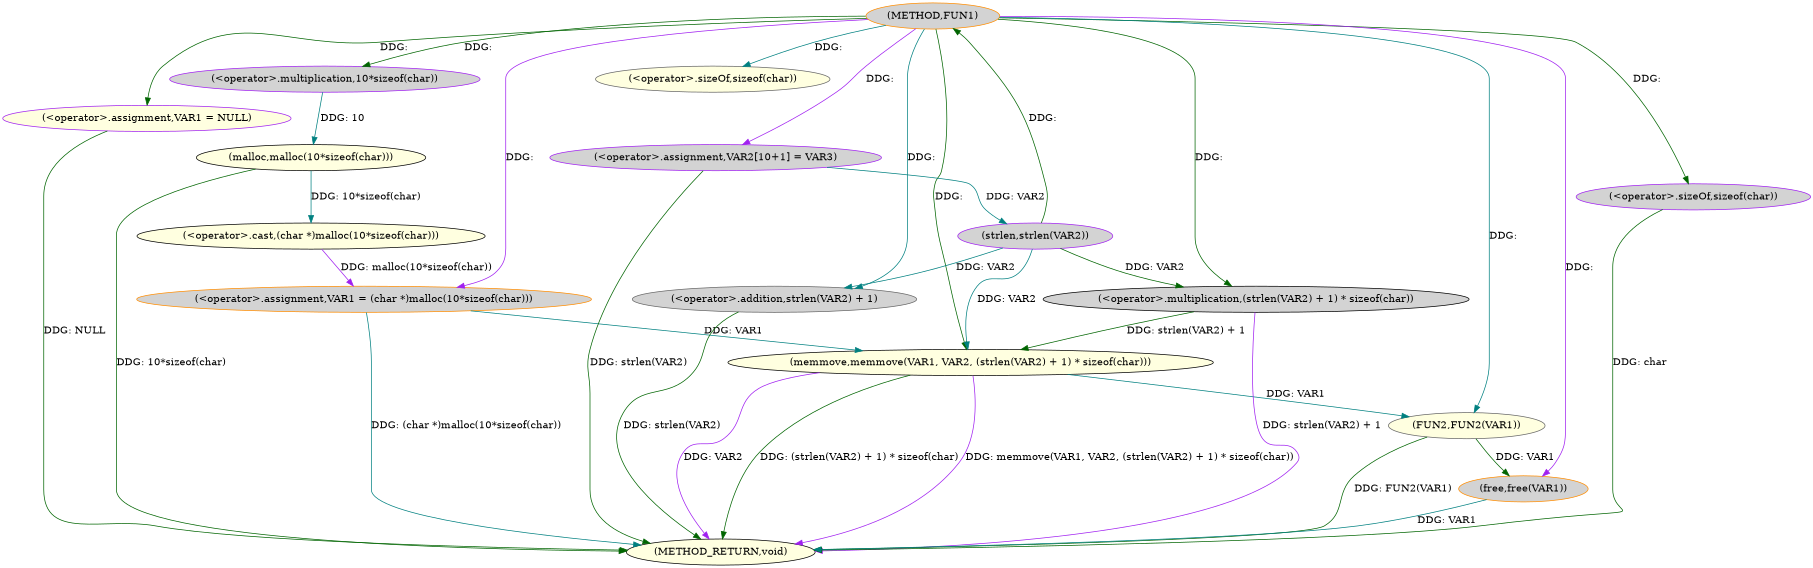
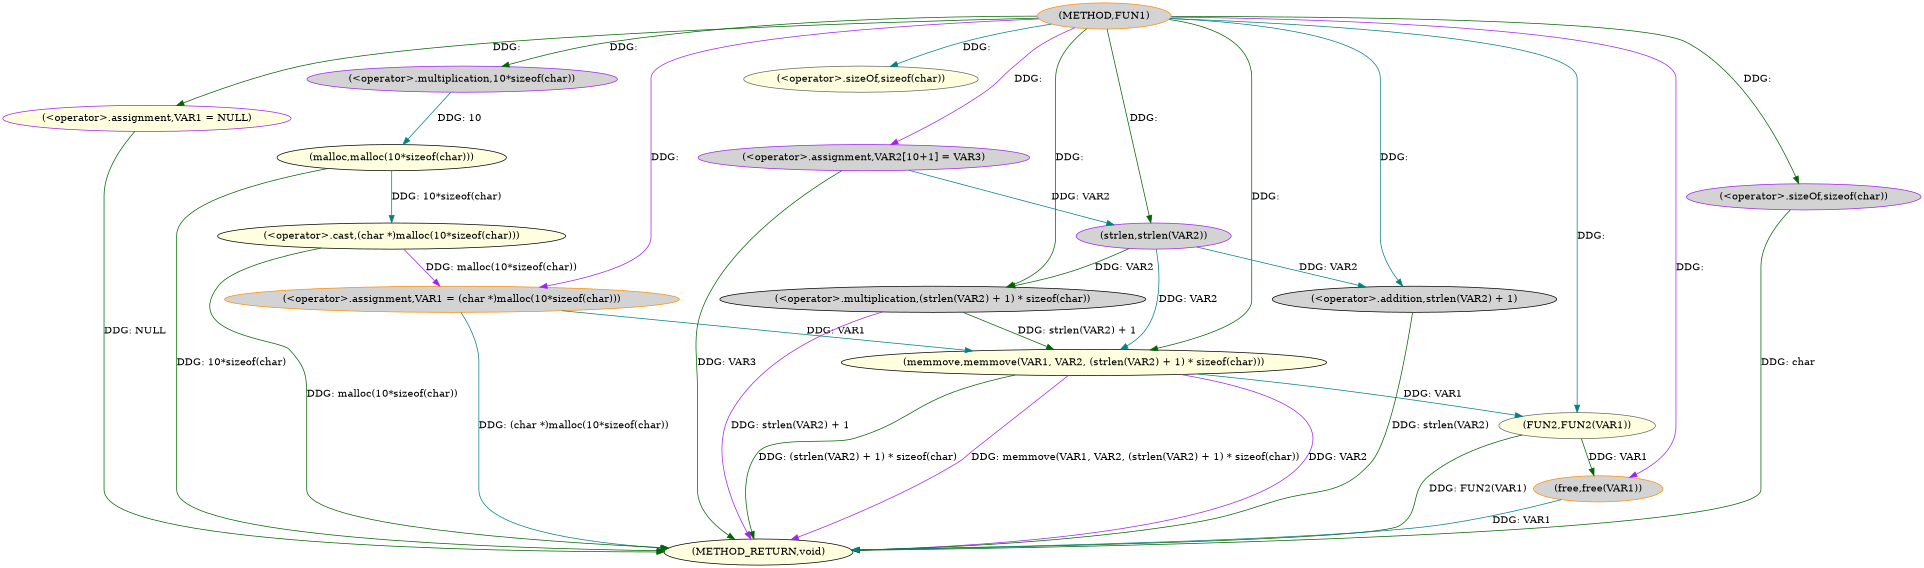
(1024, 119) -> (1128, 122)
(774, 299) -> (1414, 299)
(639, 362) -> (727, 362)
none -> (307, 485)
